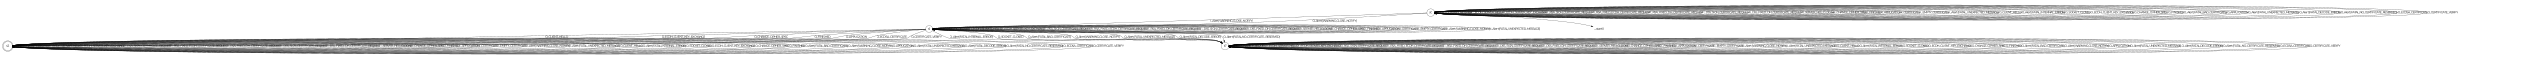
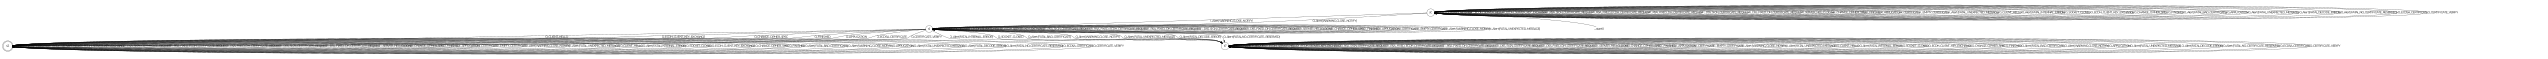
(1525, 18) -> (1529, 18)
